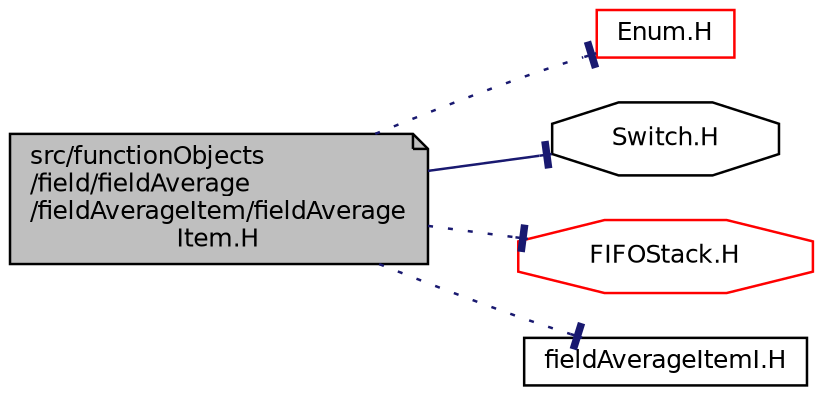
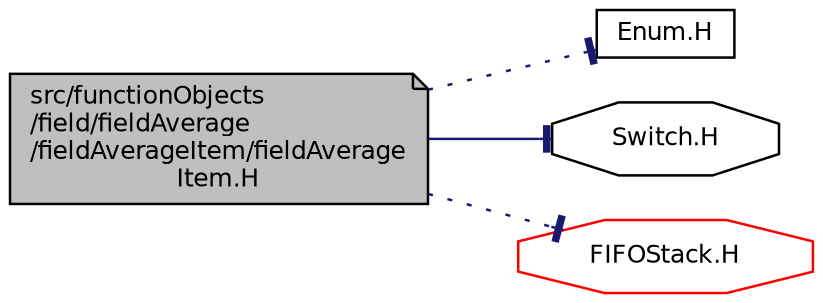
(666, 34) -> (666, 34)
(666, 362) -> none
